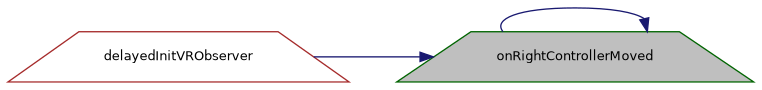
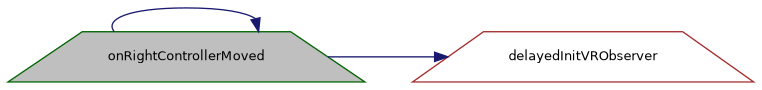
(367, 57) -> (381, 57)
